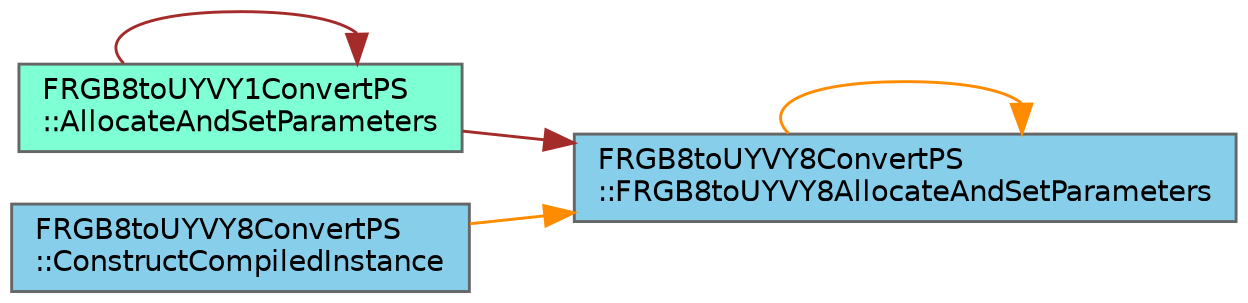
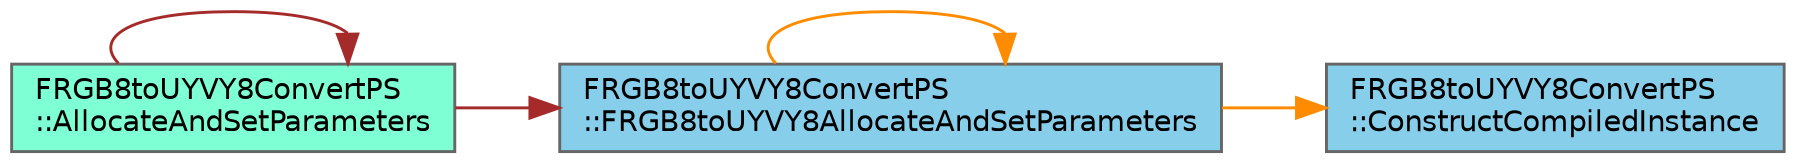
(241, 108) -> (233, 108)
(507, 220) -> (1259, 108)
